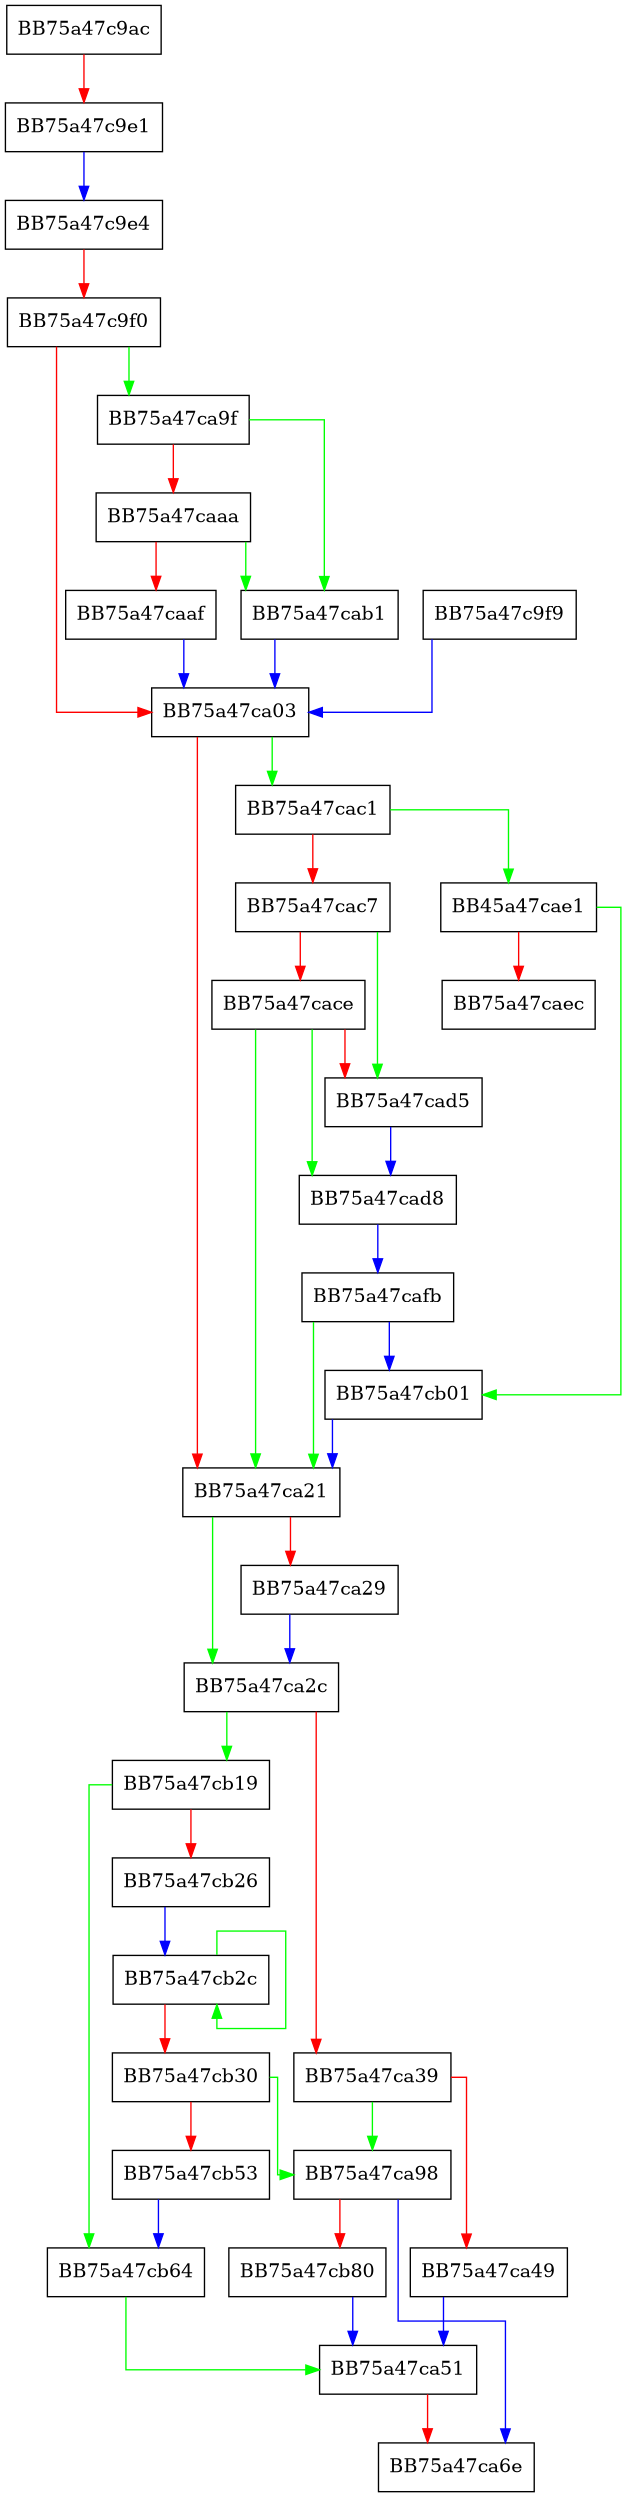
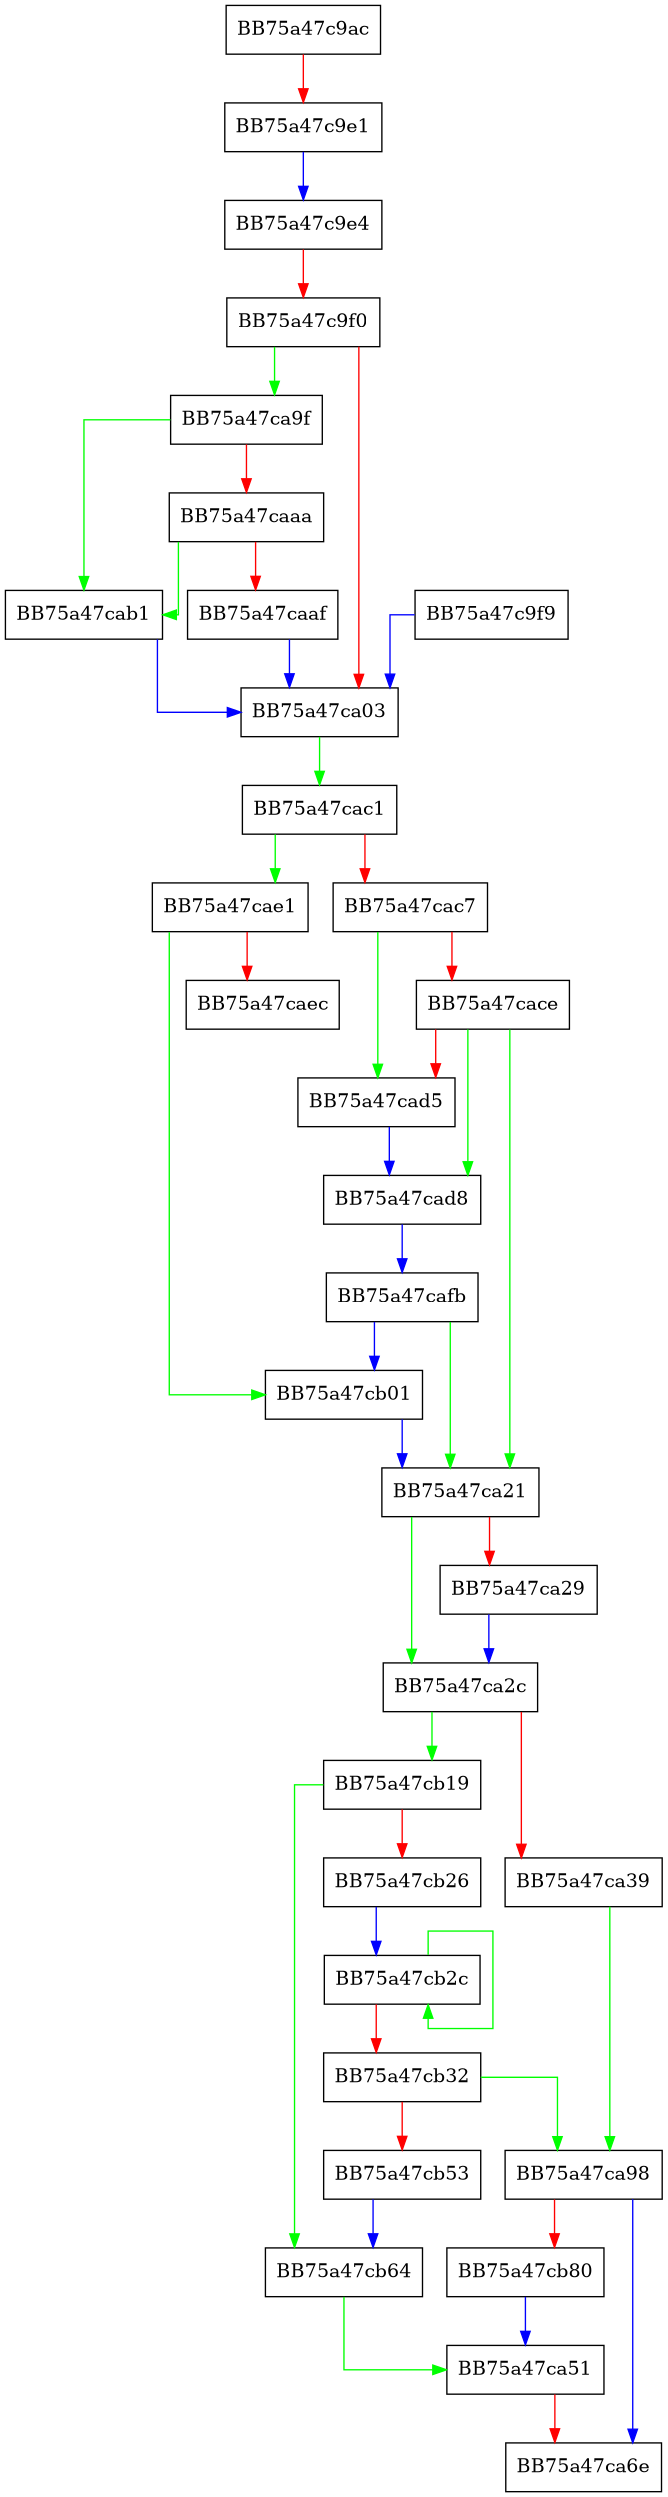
(519, 907) -> (230, 907)
(197, 1096) -> none
(191, 2077) -> (402, 2077)
(489, 2272) -> none
